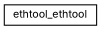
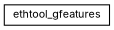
(50, 15) -> (57, 15)
